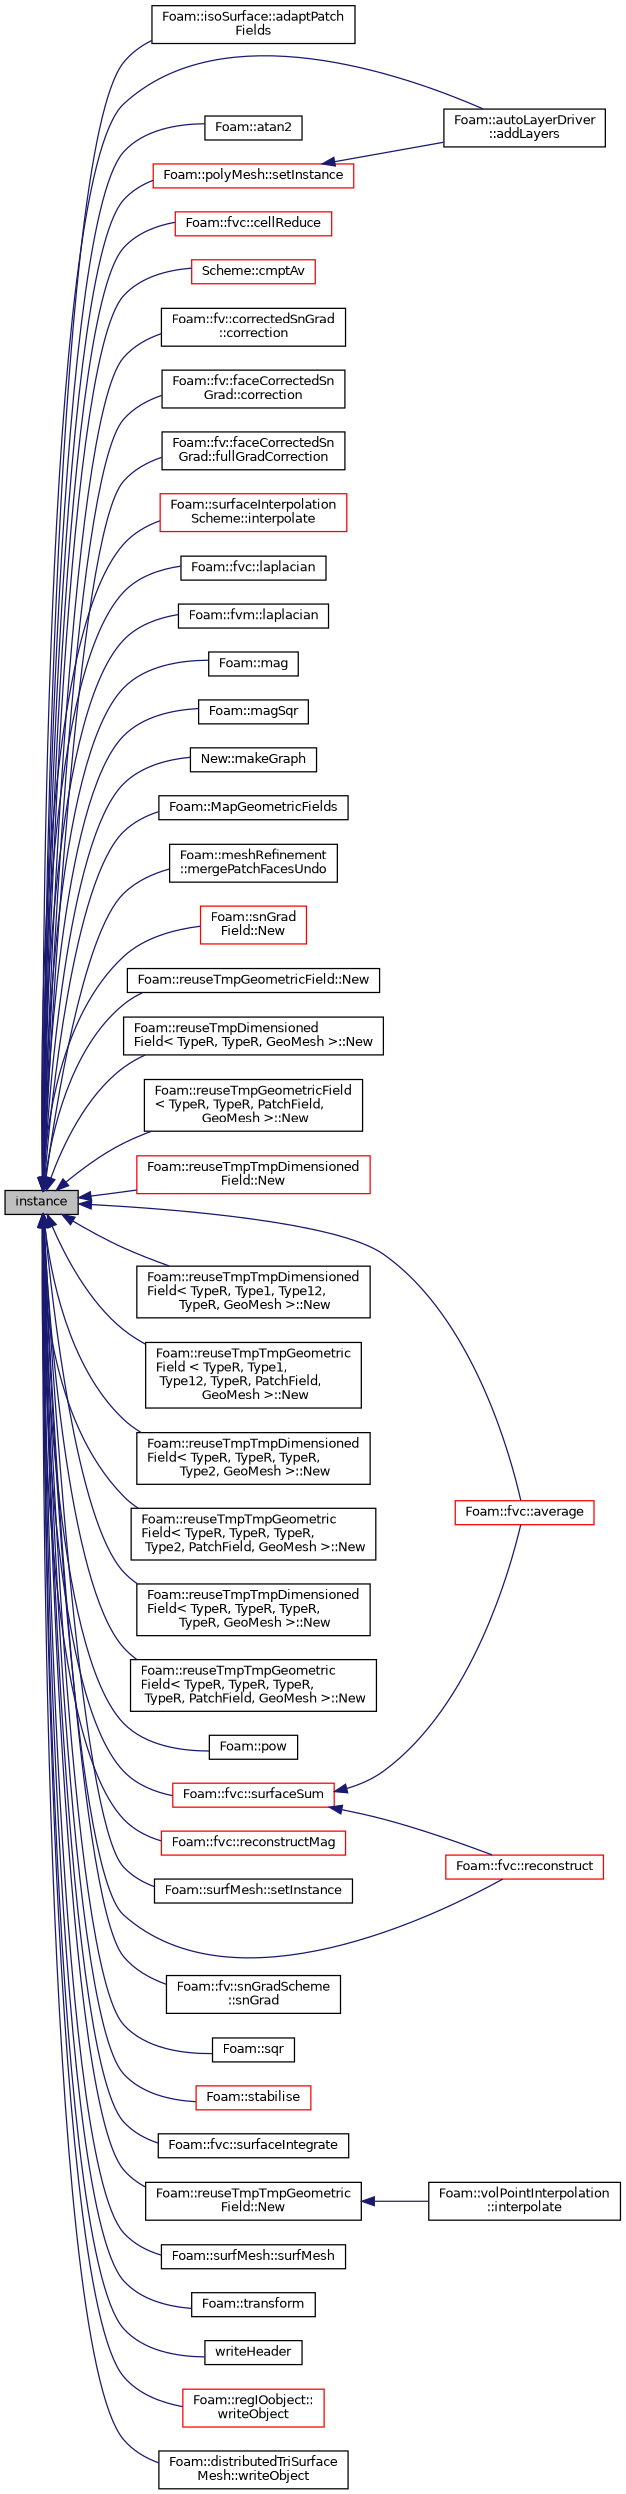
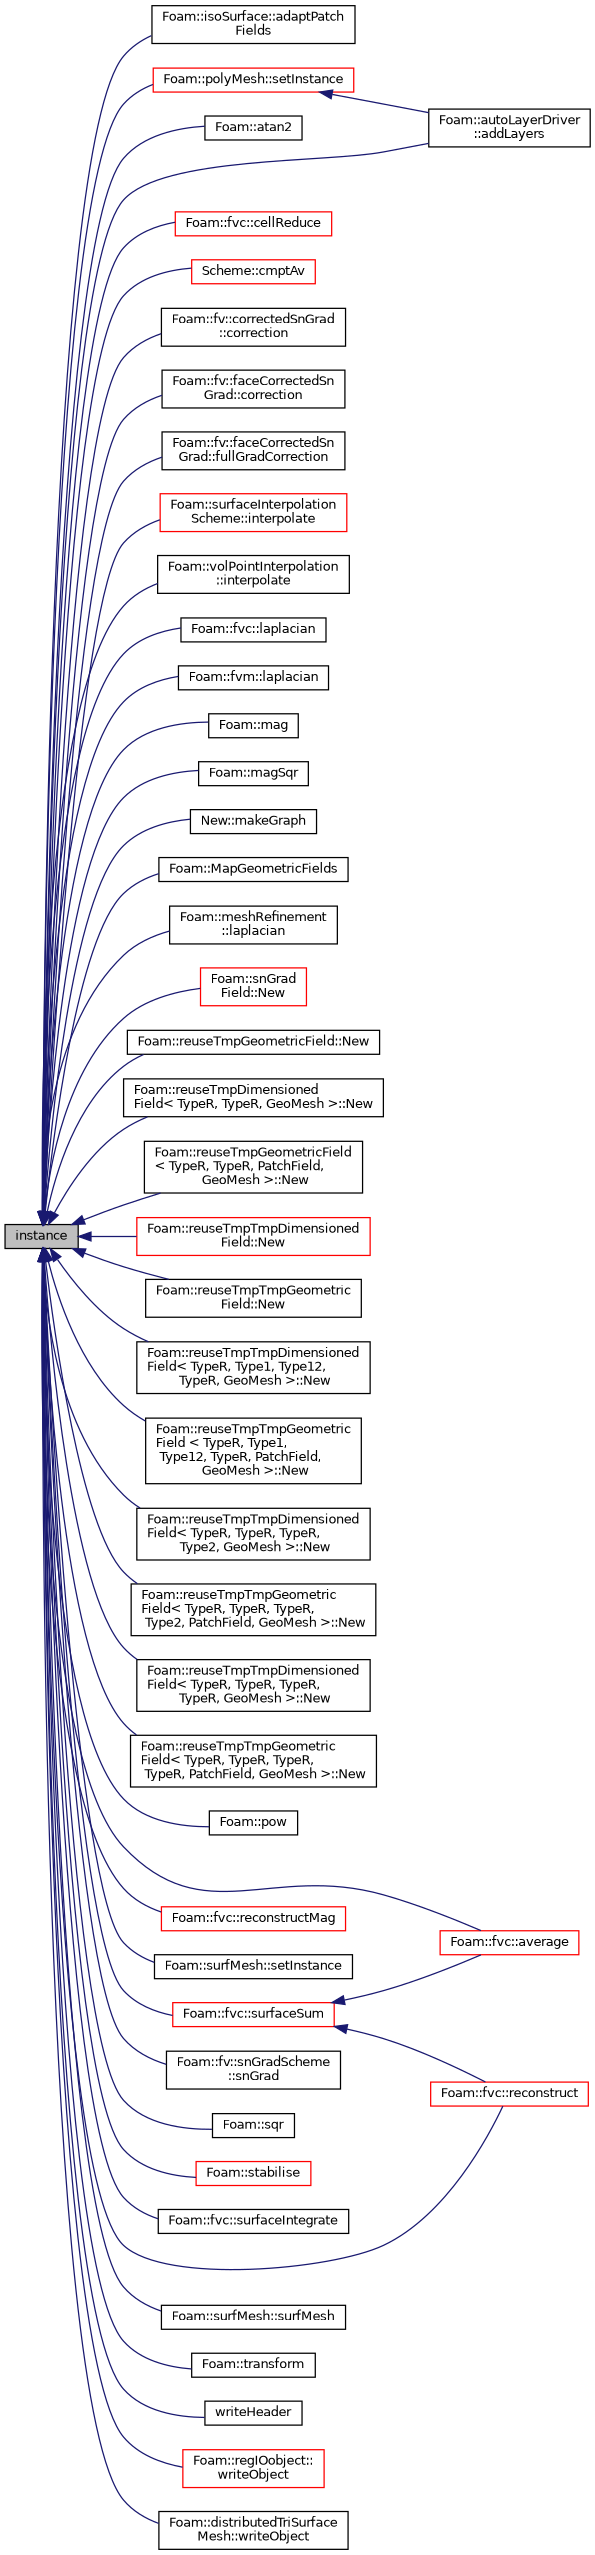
(253, 863) -> (253, 925)
(402, 2201) -> (54, 883)
